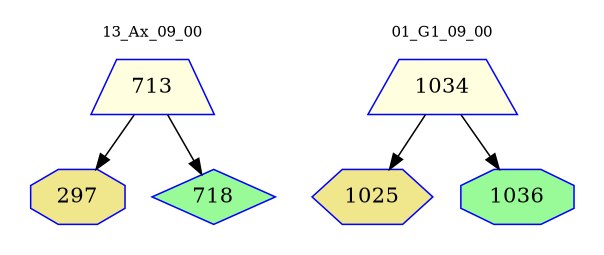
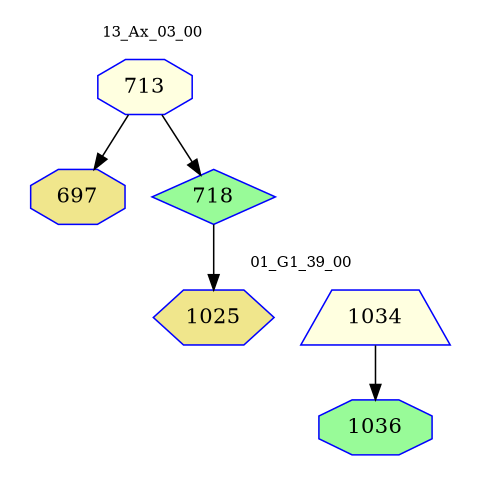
(153, 33) -> (153, 33)
(443, 33) -> (301, 263)
(153, 87) -> (145, 87)
(412, 136) -> (214, 258)
(78, 197) -> (78, 197)
